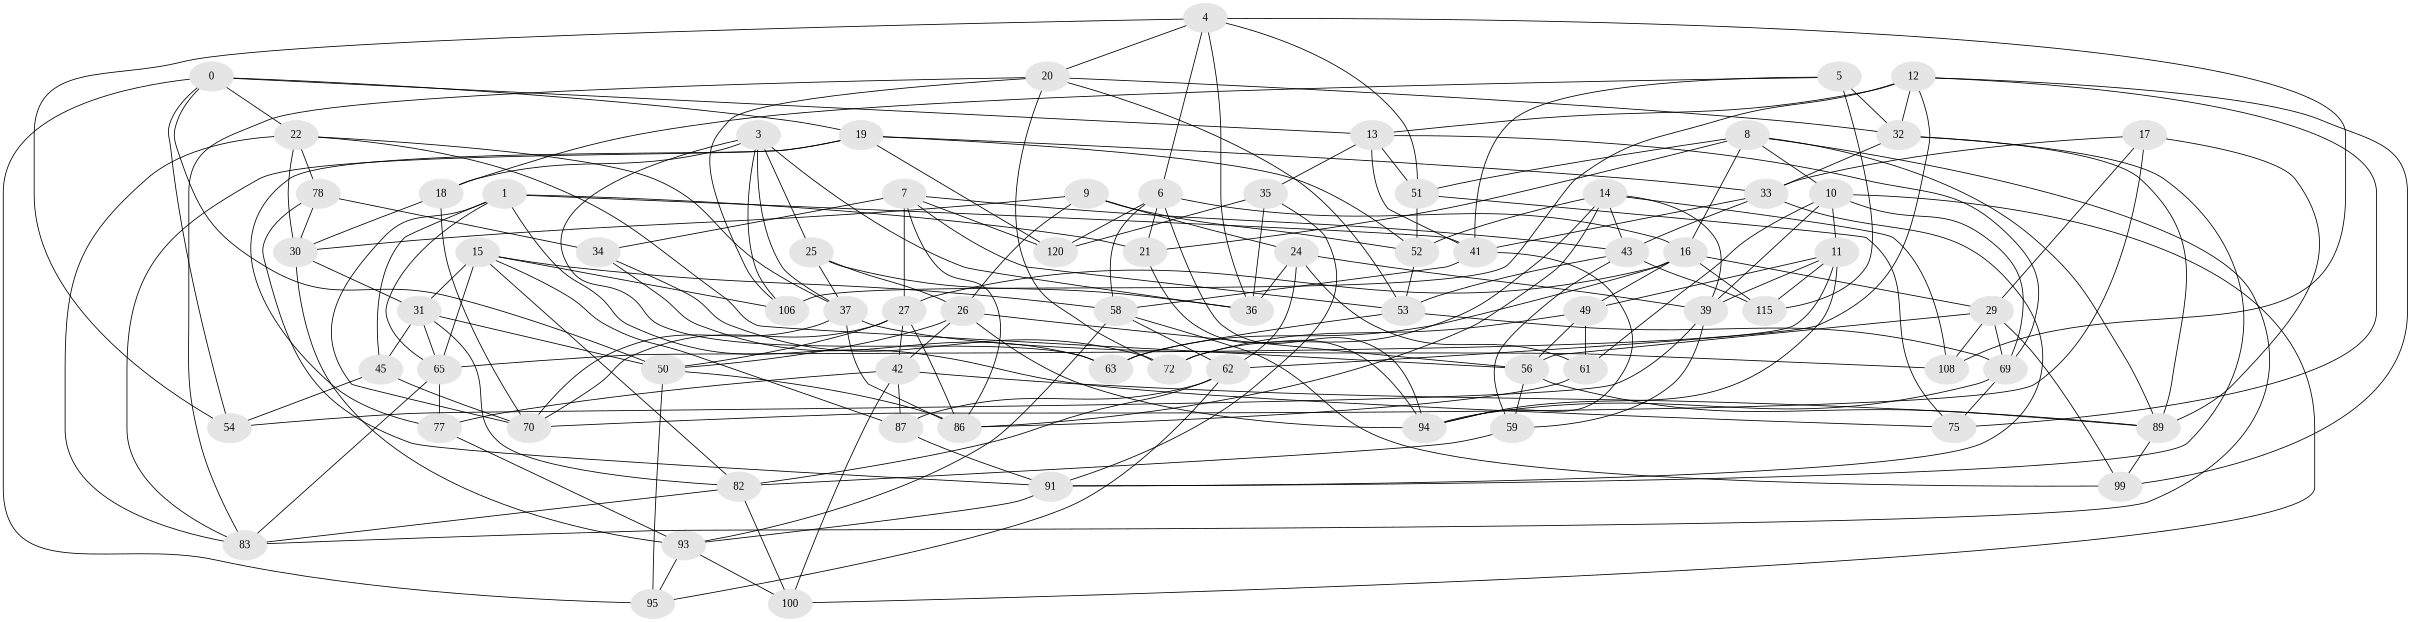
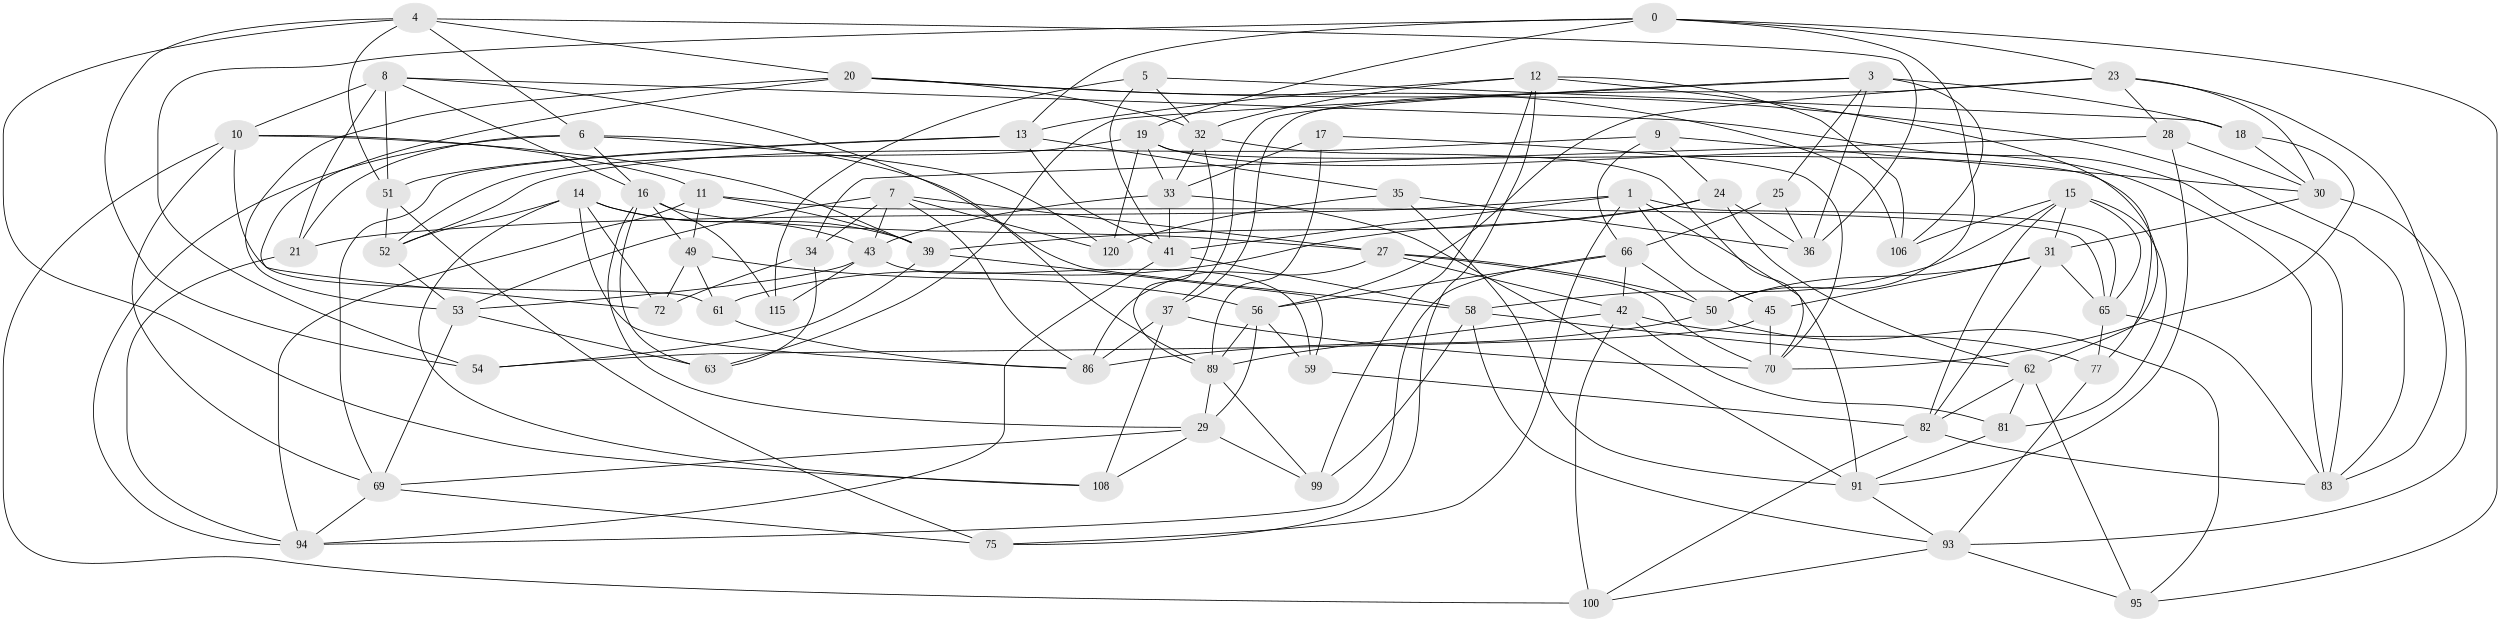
(296, 135) -> (2114, 77)
(318, 194) -> (2168, 135)
(2065, 227) -> (1208, 399)
(828, 280) -> none
(1801, 282) -> none
(963, 311) -> (1627, 252)
(901, 428) -> (2004, 428)
